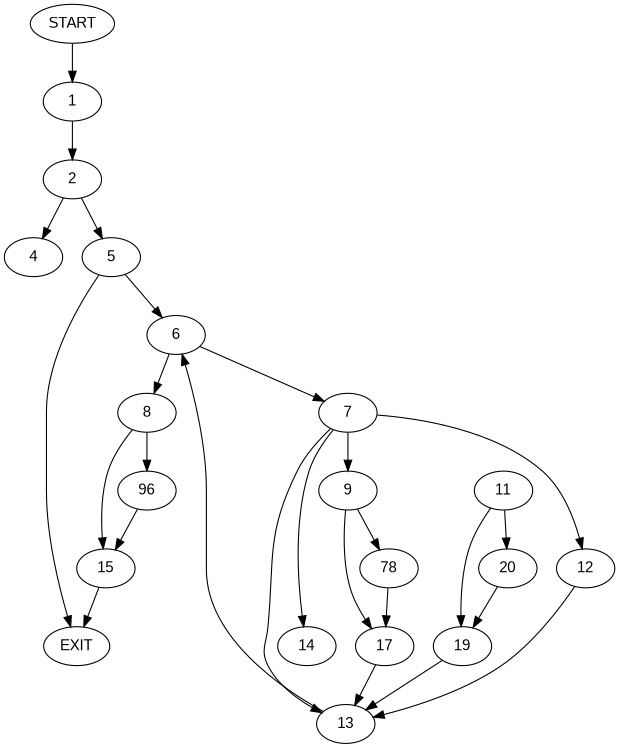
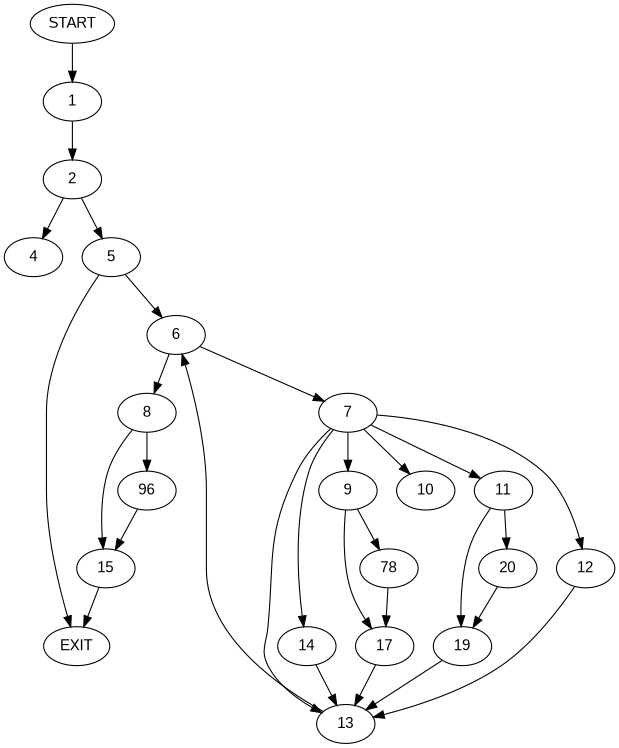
none -> (421, 449)
none -> (426, 491)
none -> (324, 680)
